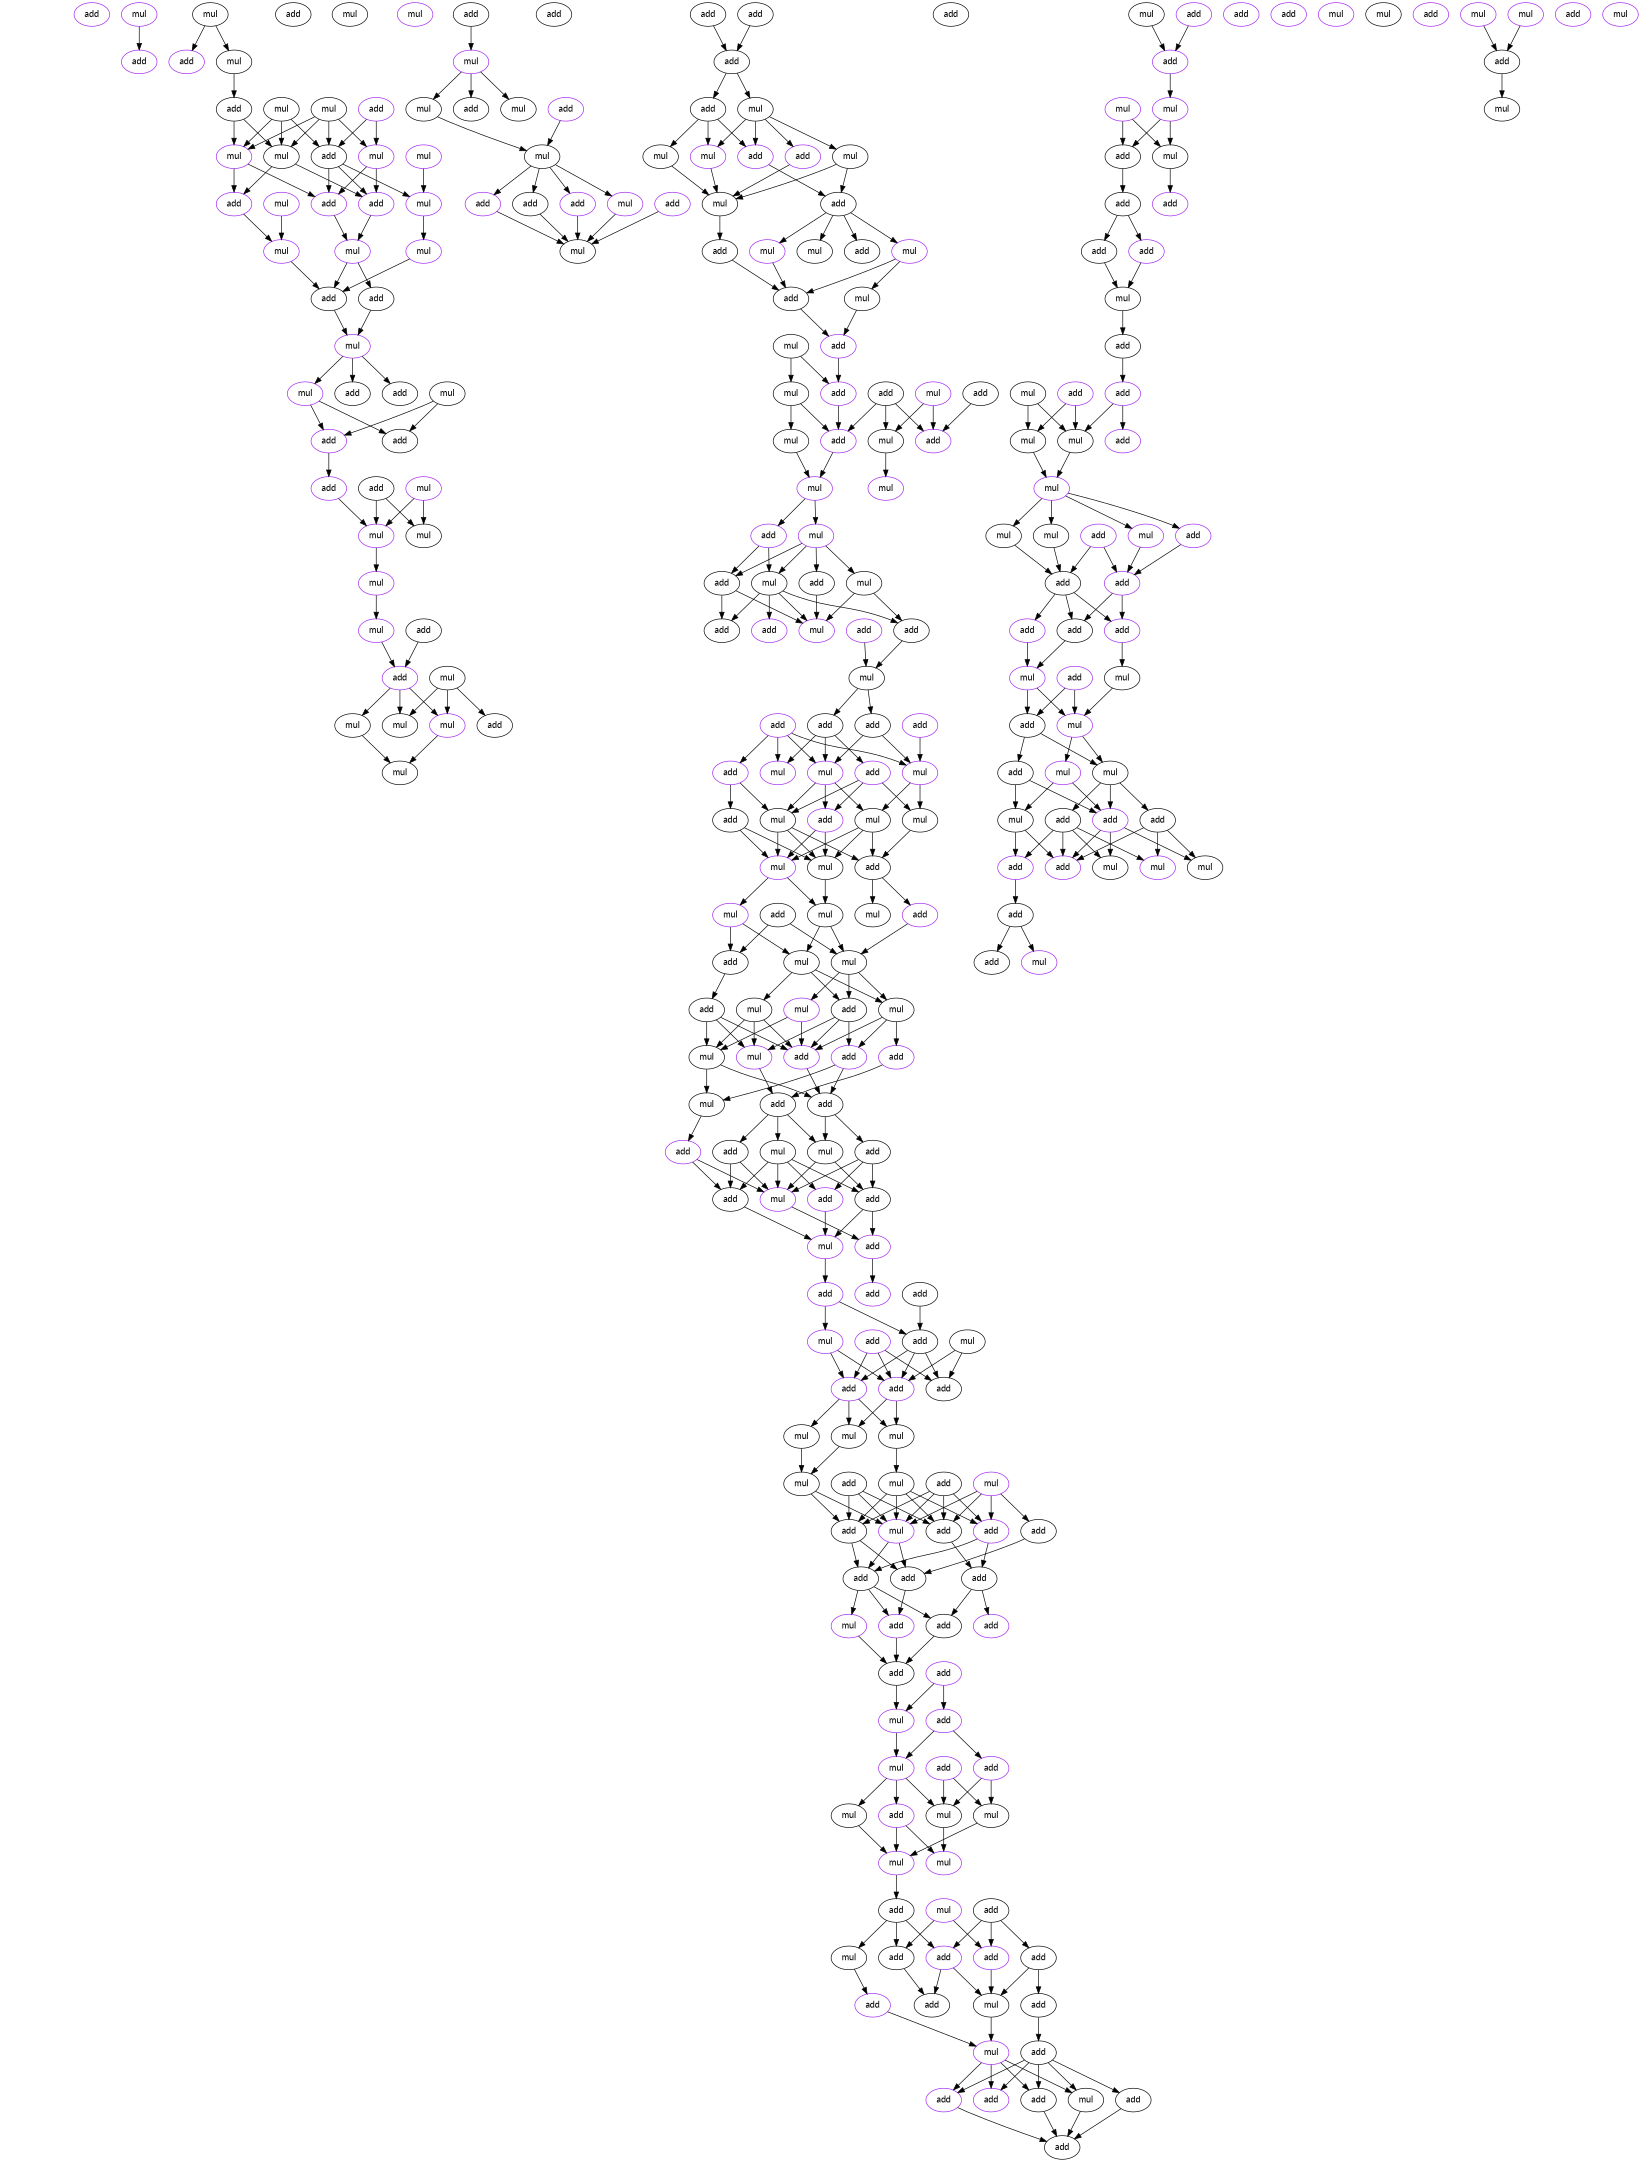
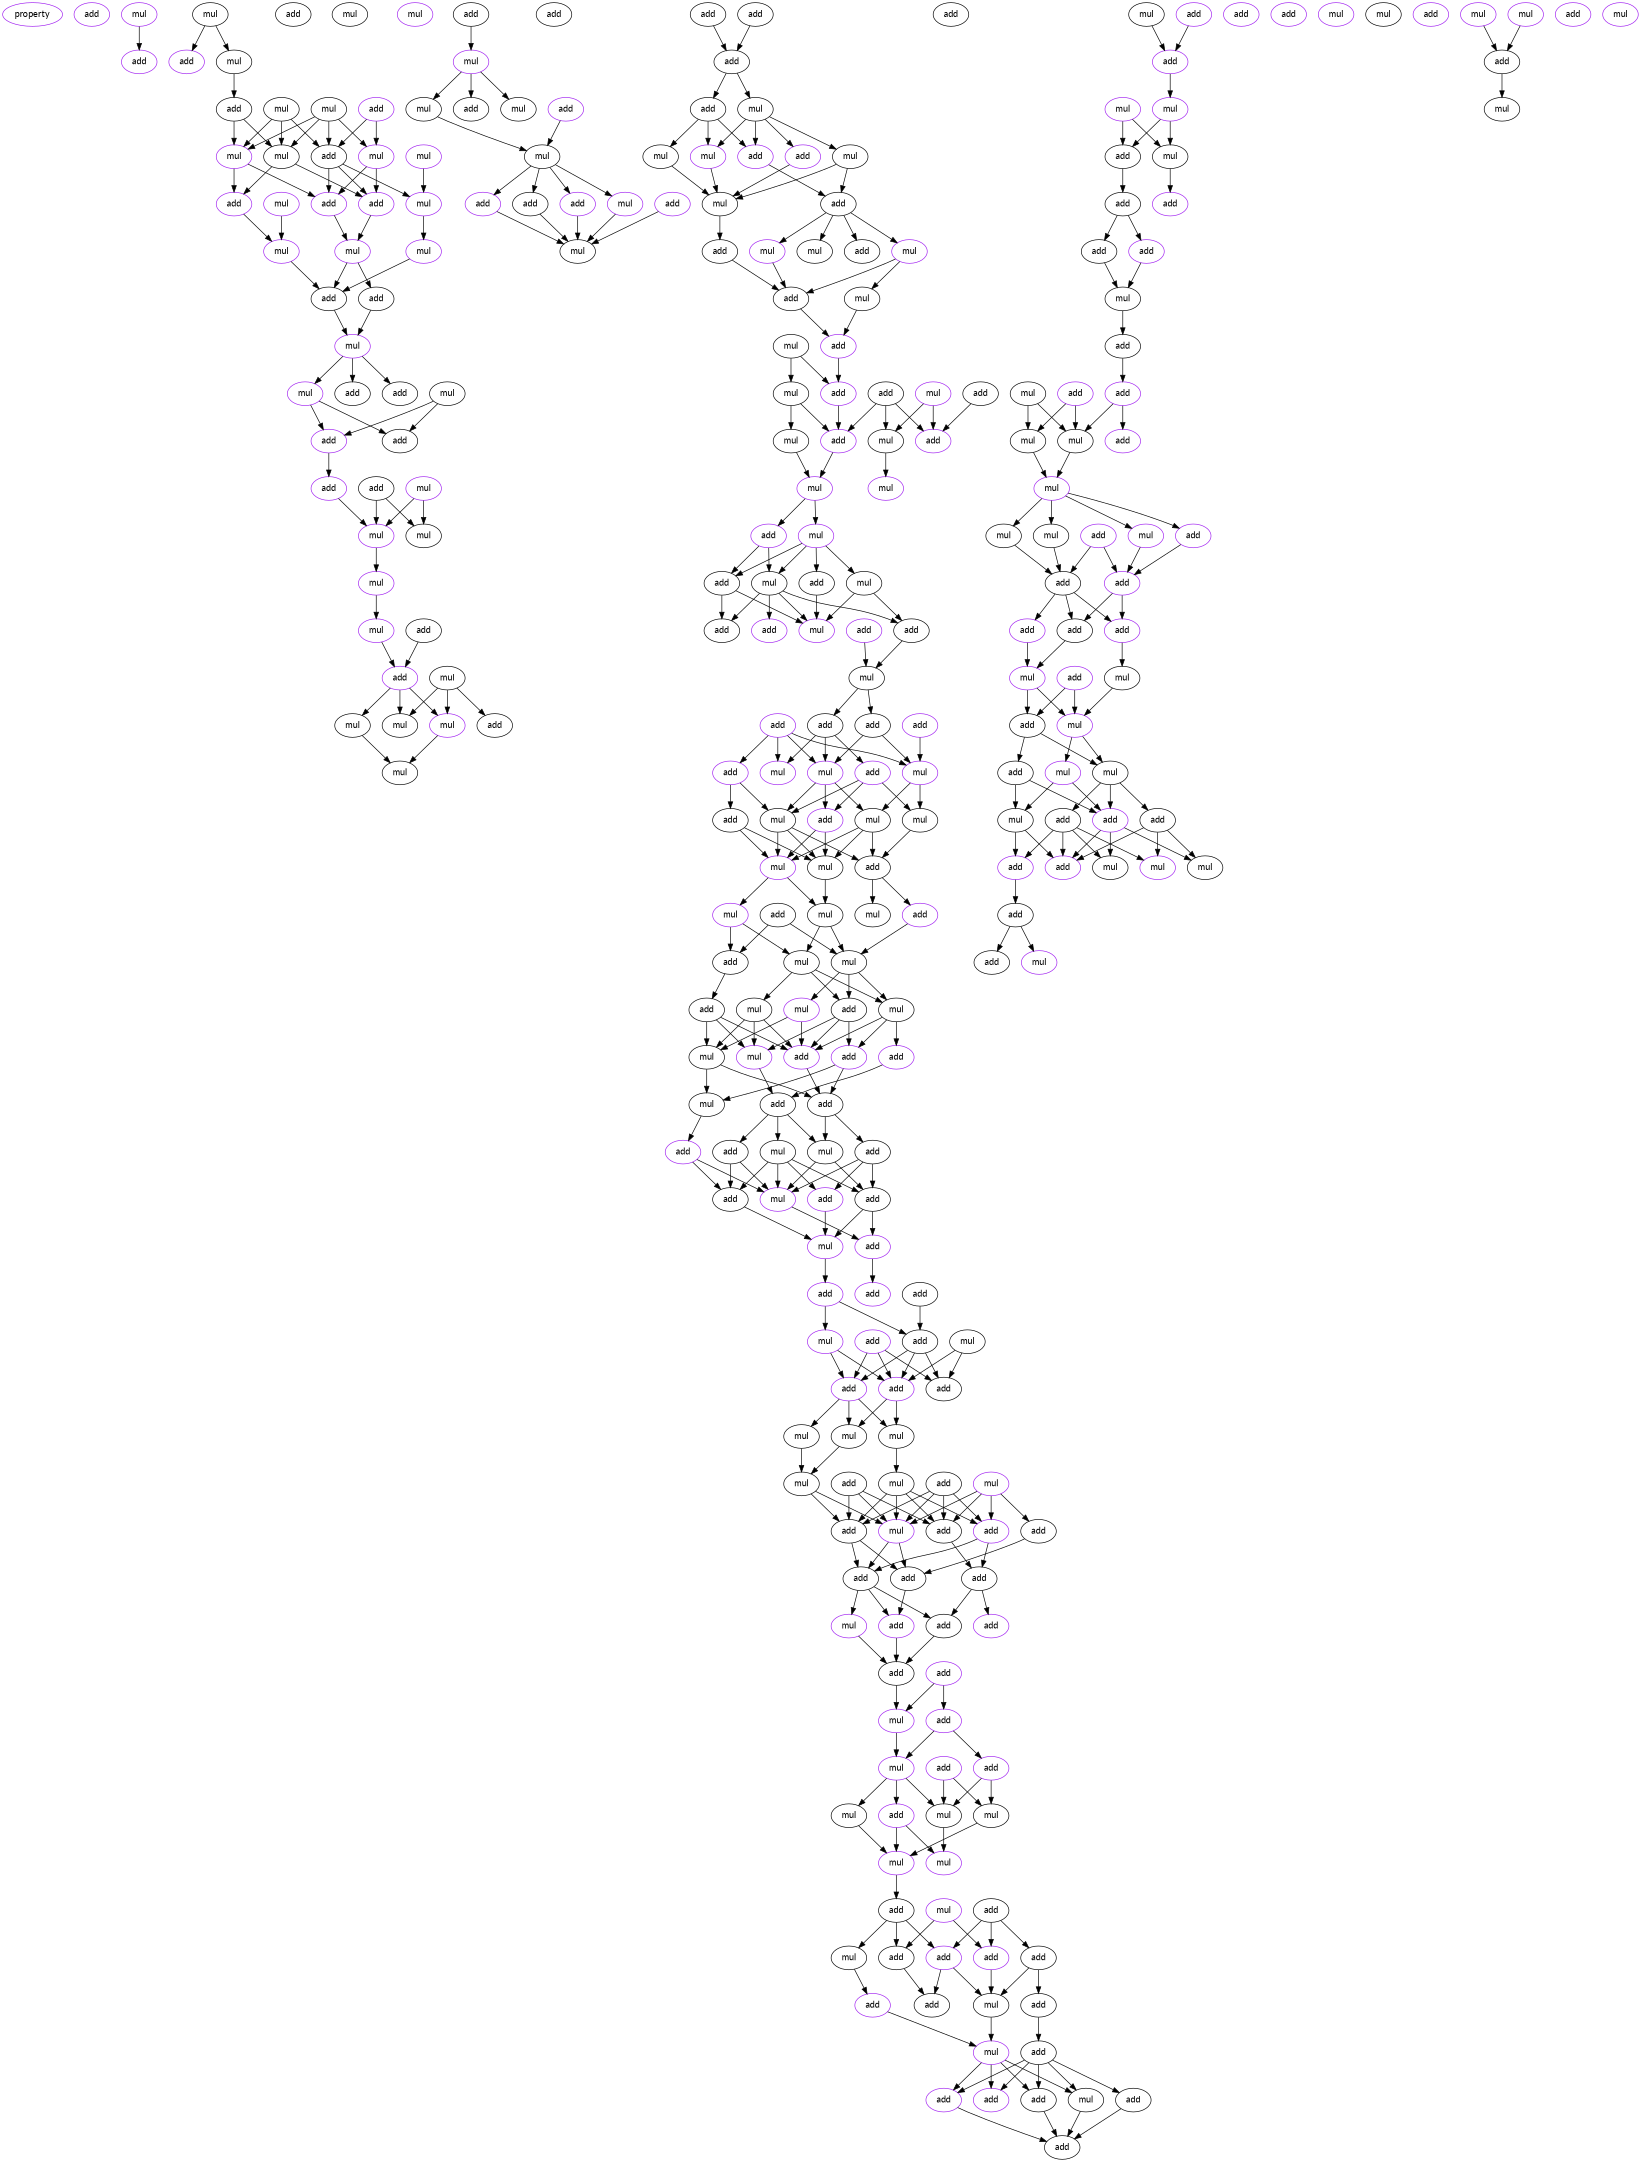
none -> (33, 14)
